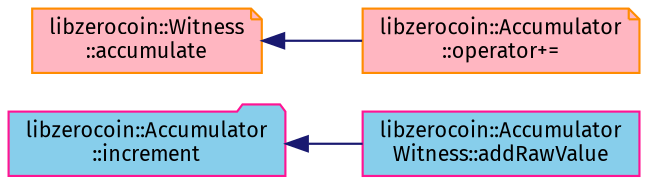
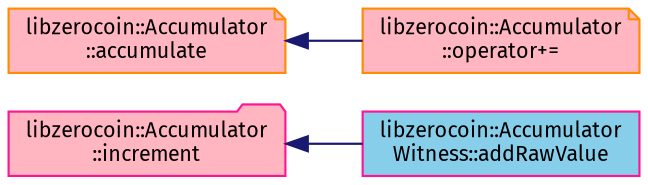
(147, 41) -> (147, 41)
(147, 144) -> (147, 144)
